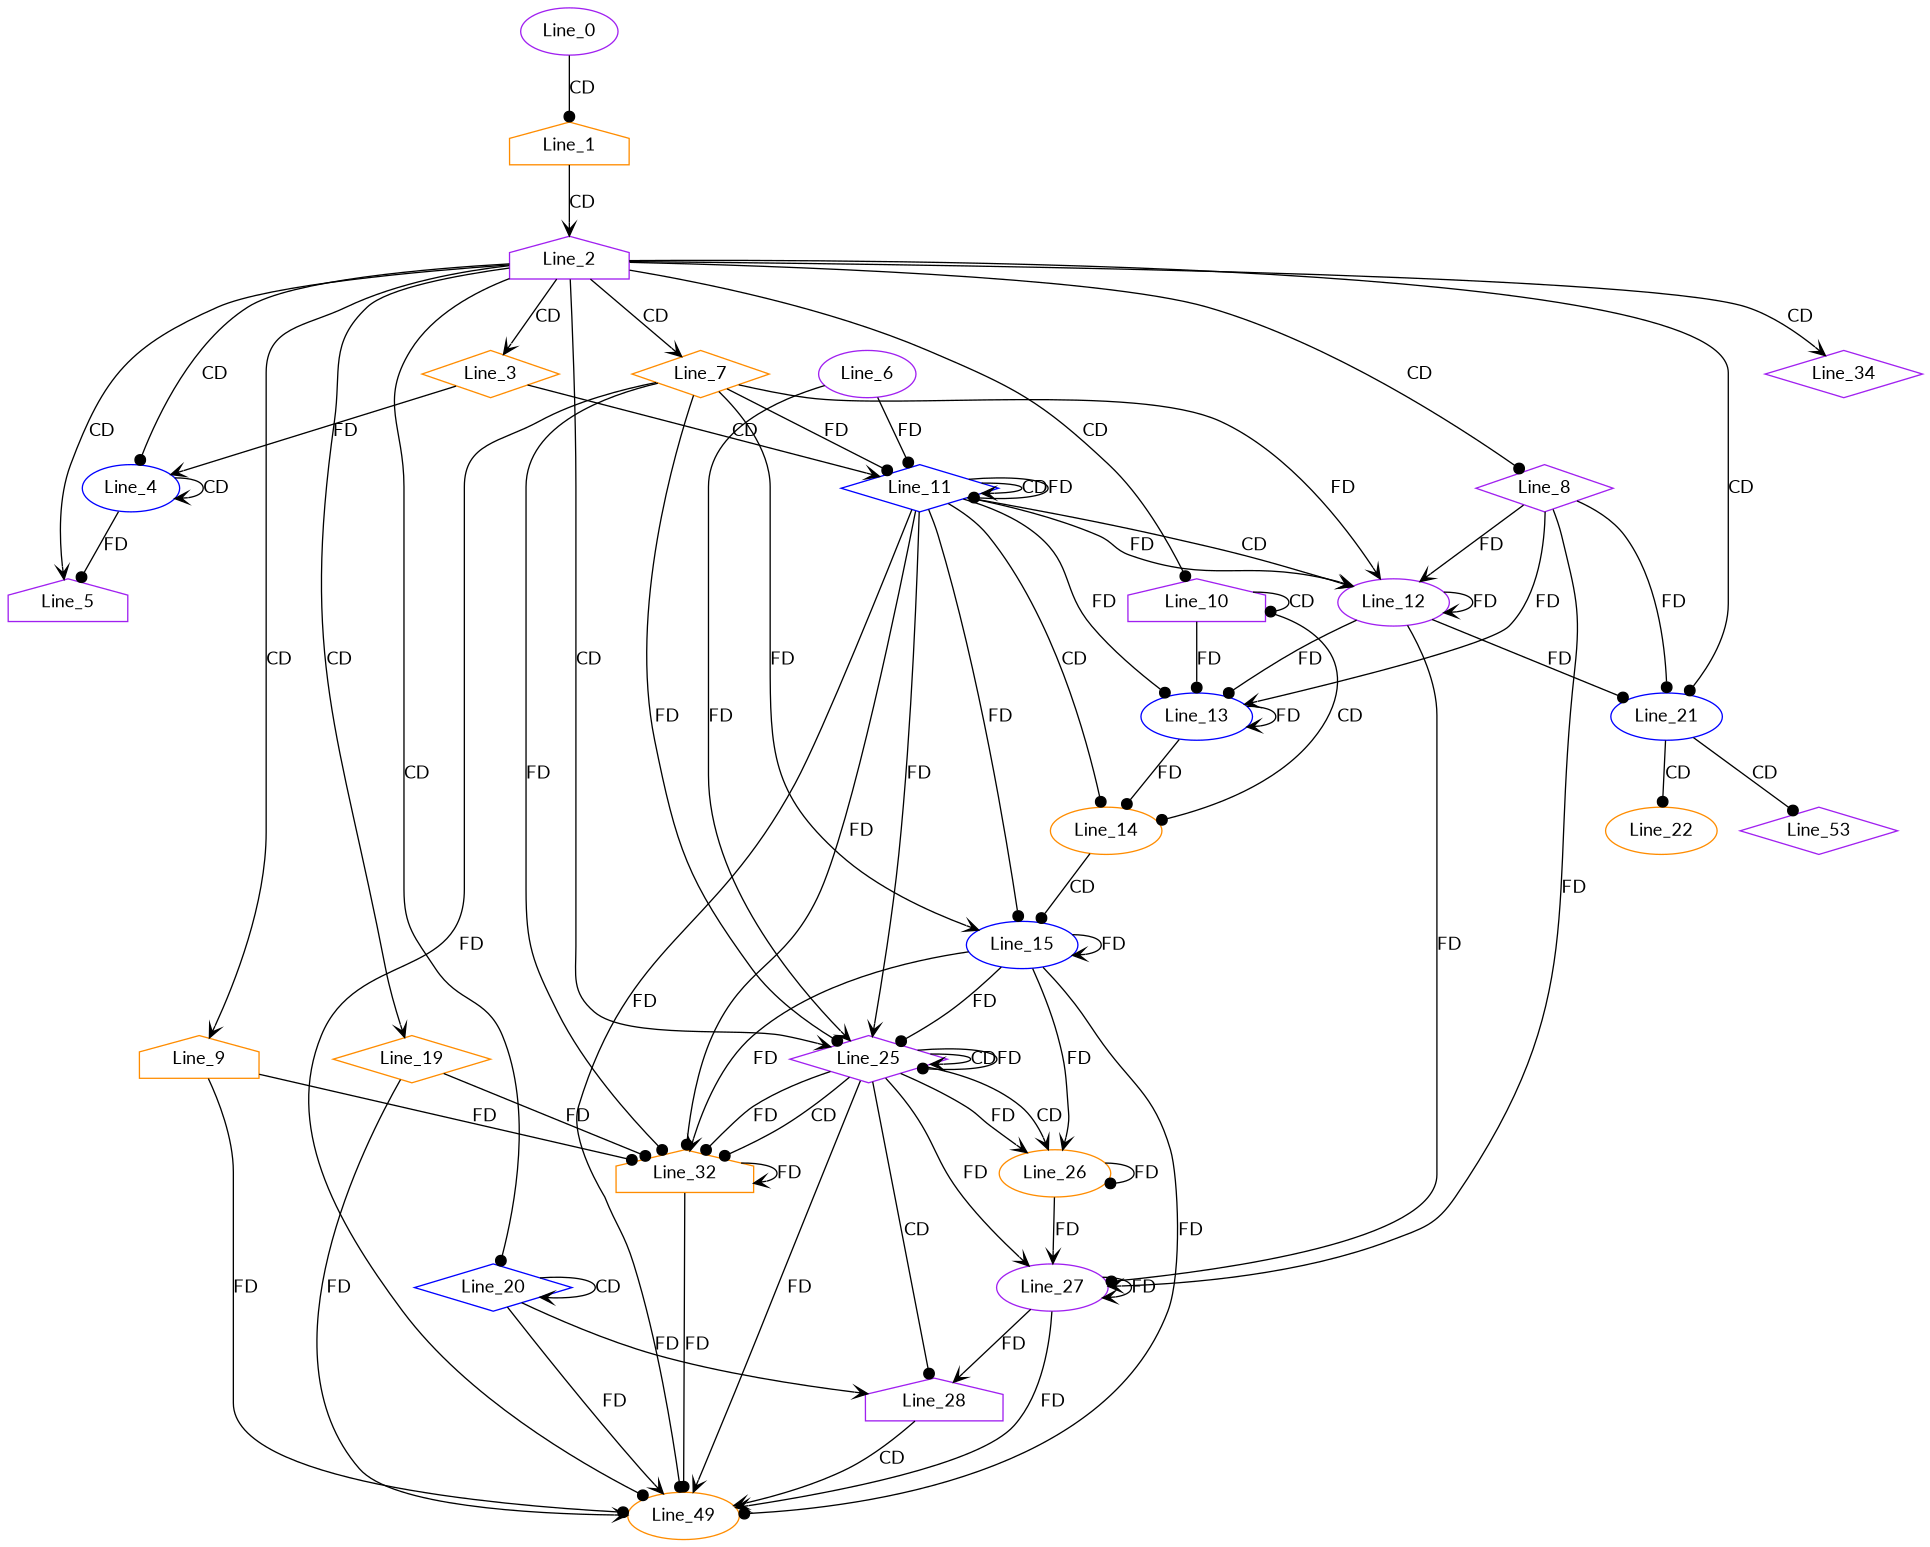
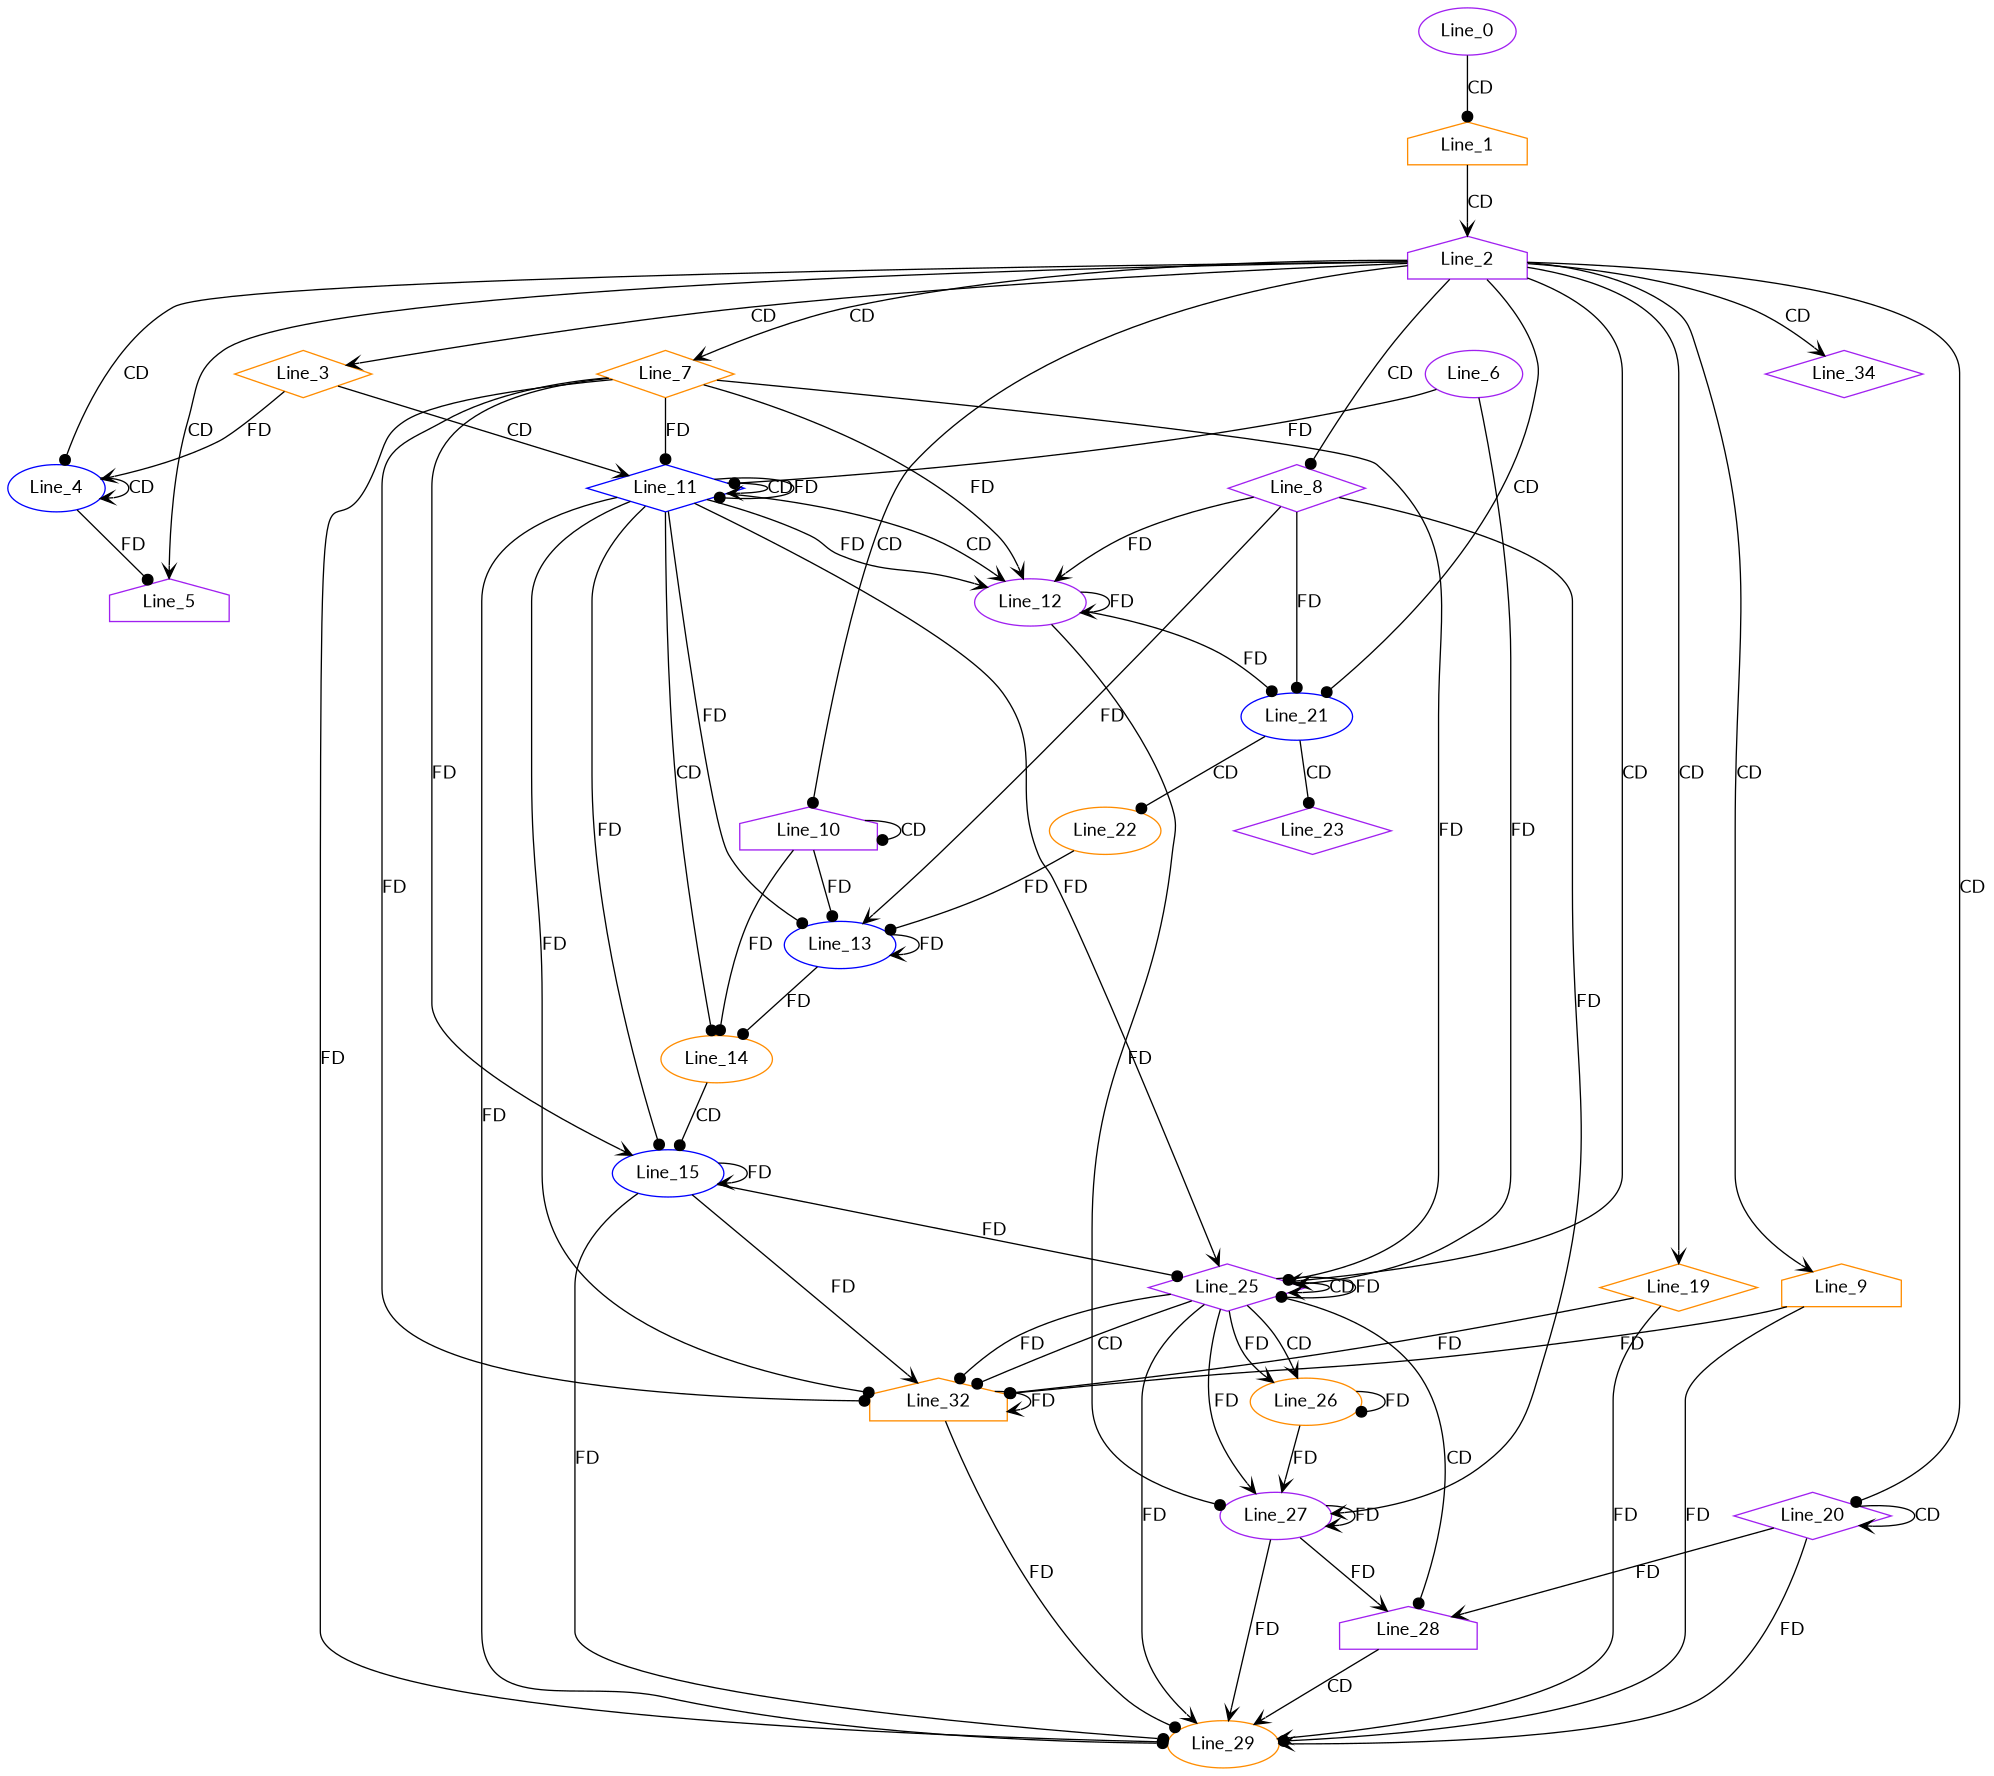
(1293, 652) -> (987, 895)
(1350, 717) -> (761, 945)
(1819, 831) -> (1313, 831)
(1061, 1051) -> none
(493, 1288) -> (1813, 1516)
(684, 1516) -> (1223, 1744)
